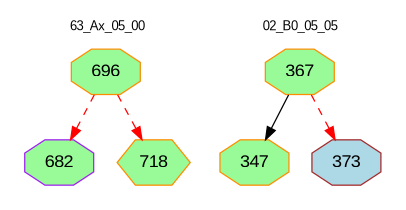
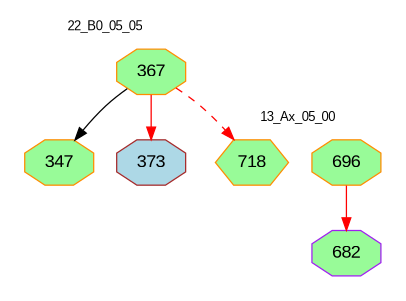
(108, 27) -> (298, 118)
(300, 27) -> (105, 27)
(85, 112) -> (346, 202)
(127, 112) -> (214, 118)
(320, 112) -> (151, 111)
